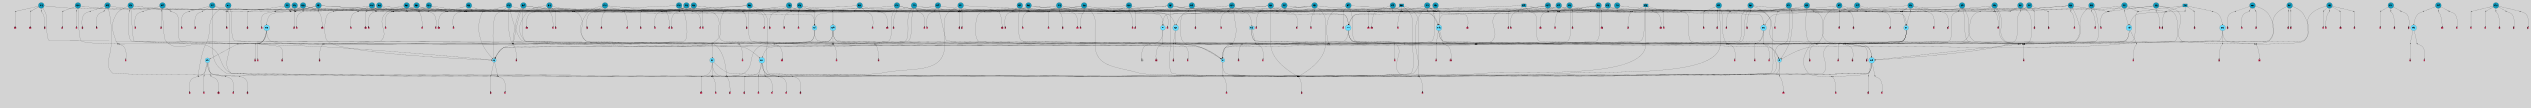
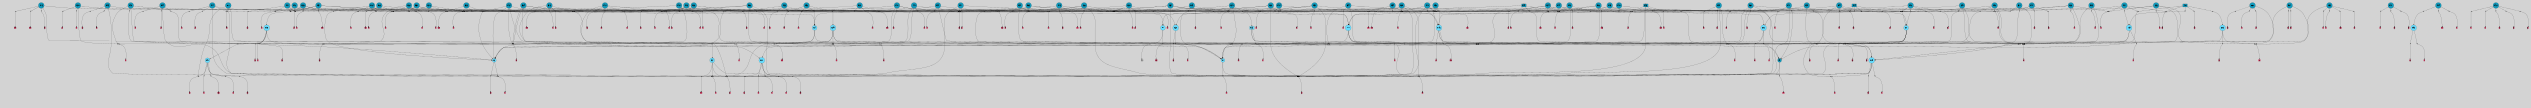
(1402, 5) -> (1402, 5)
(1857, 5) -> (1854, 5)
(1780, 60) -> (1780, 60)
